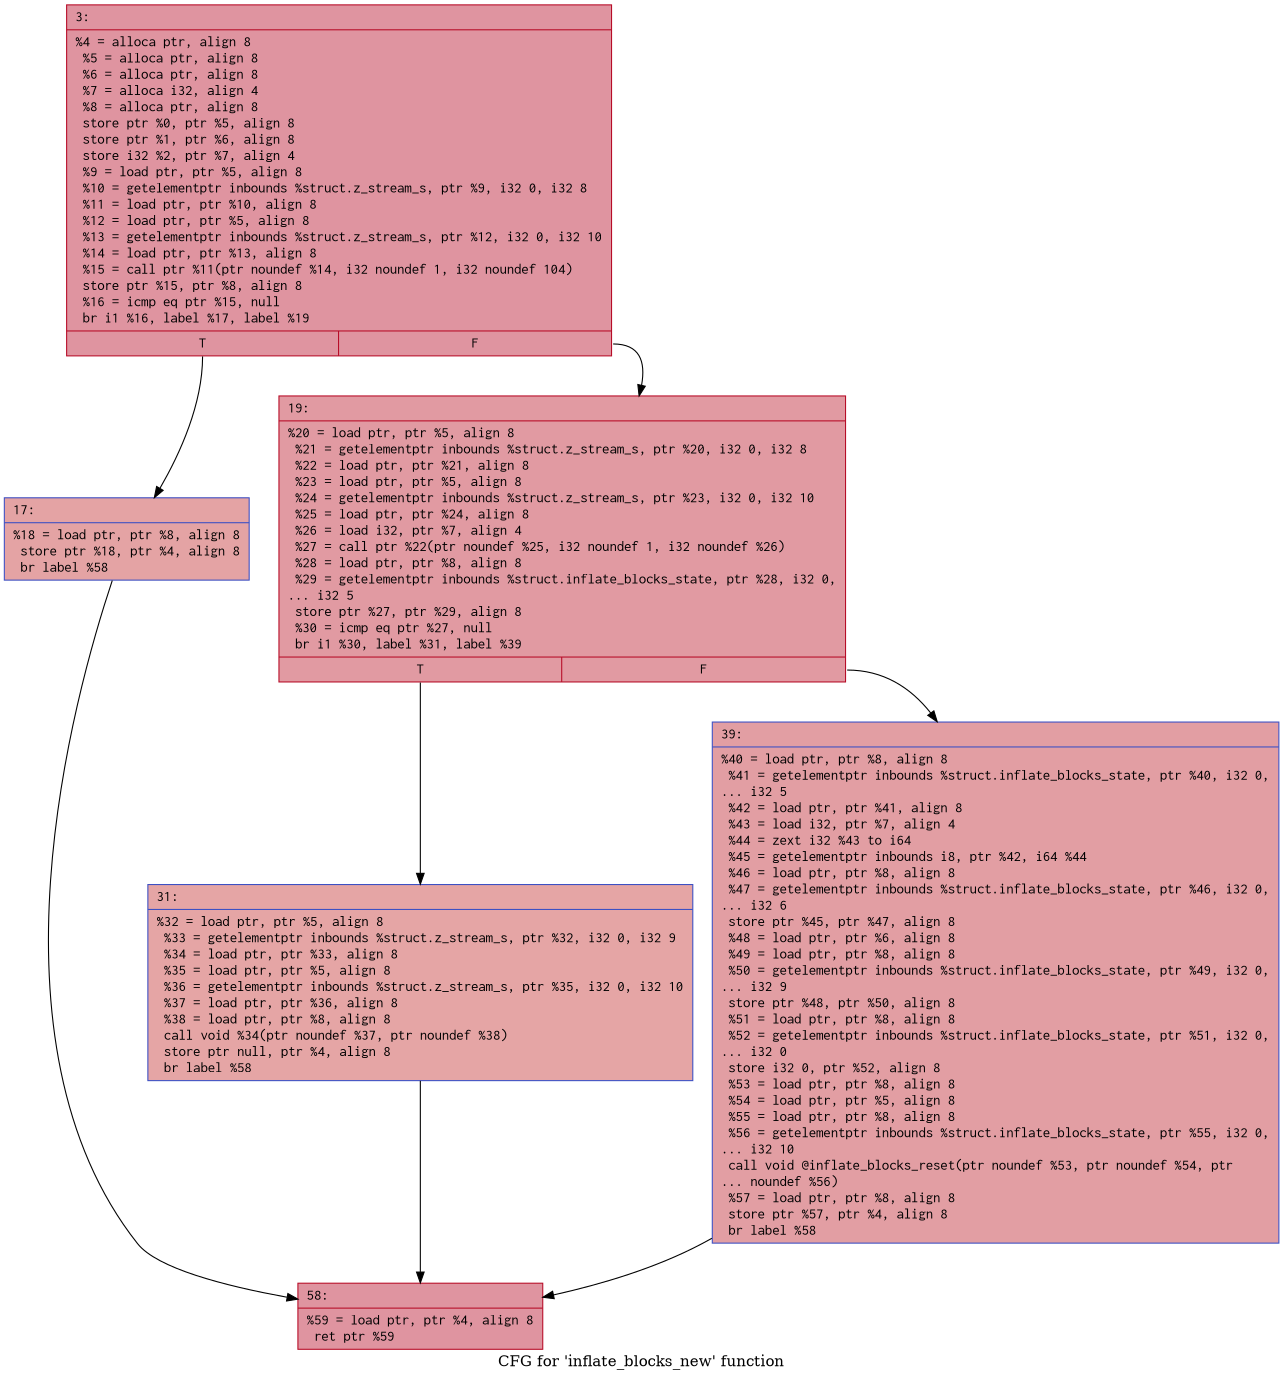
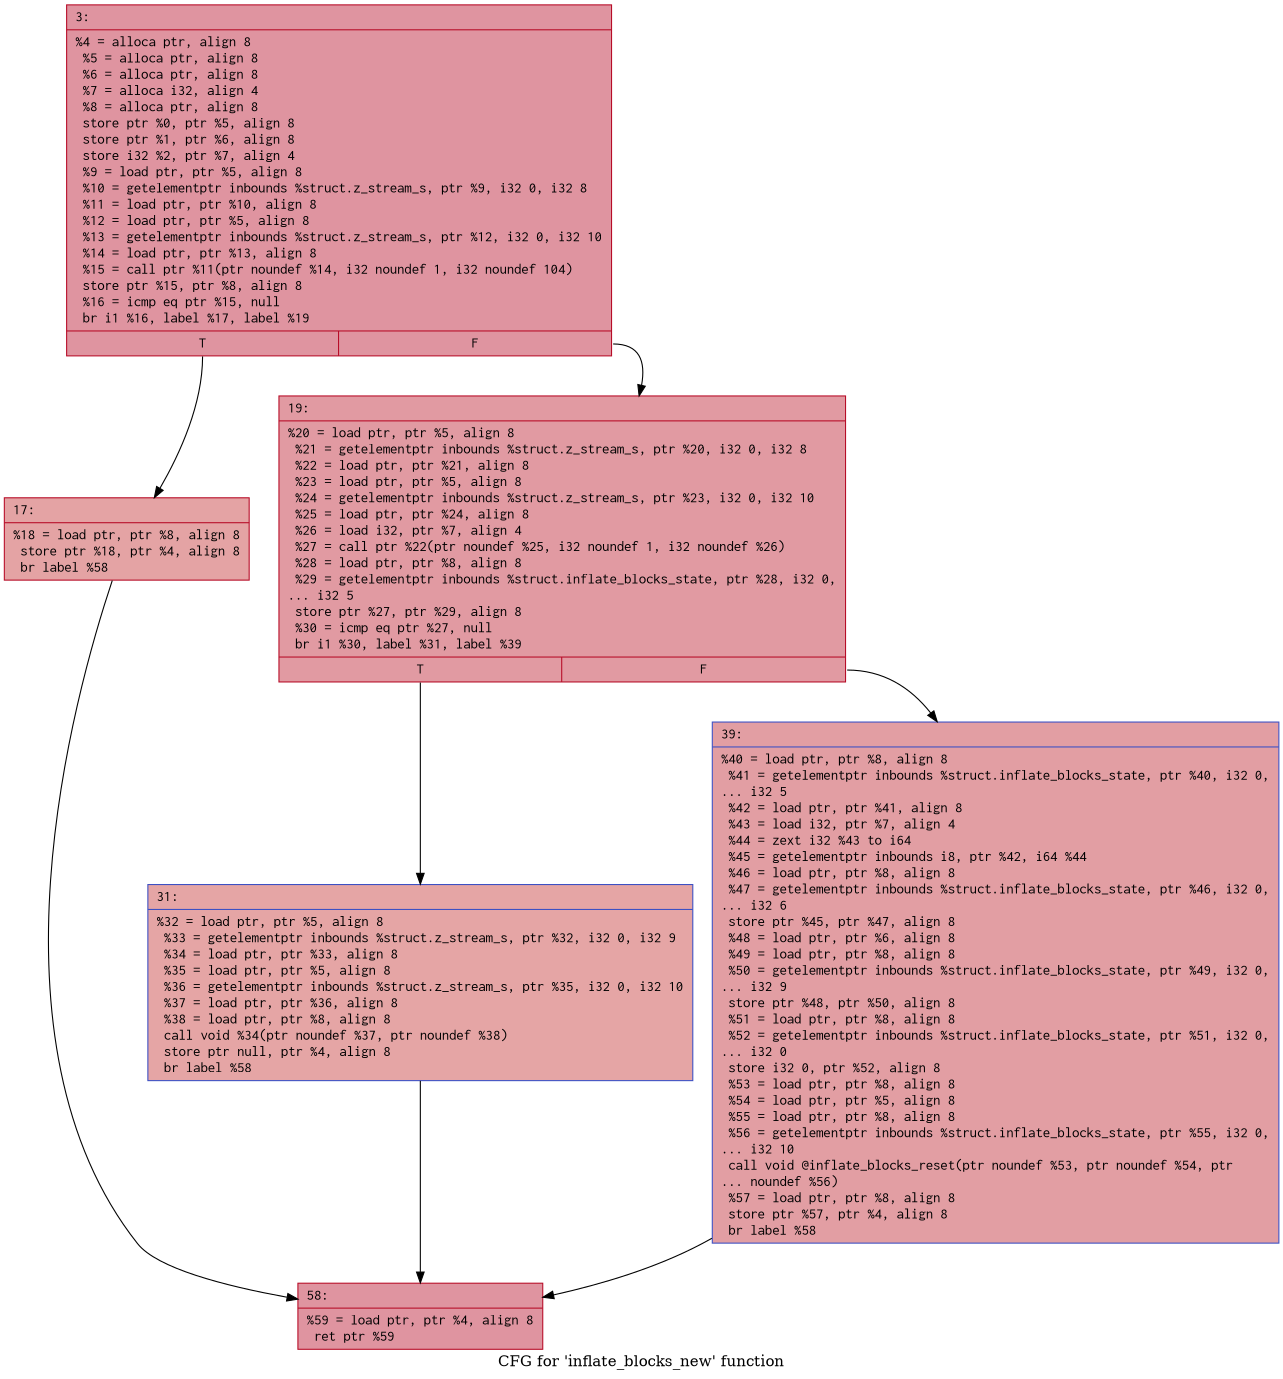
(127, 539) -> (127, 539)
